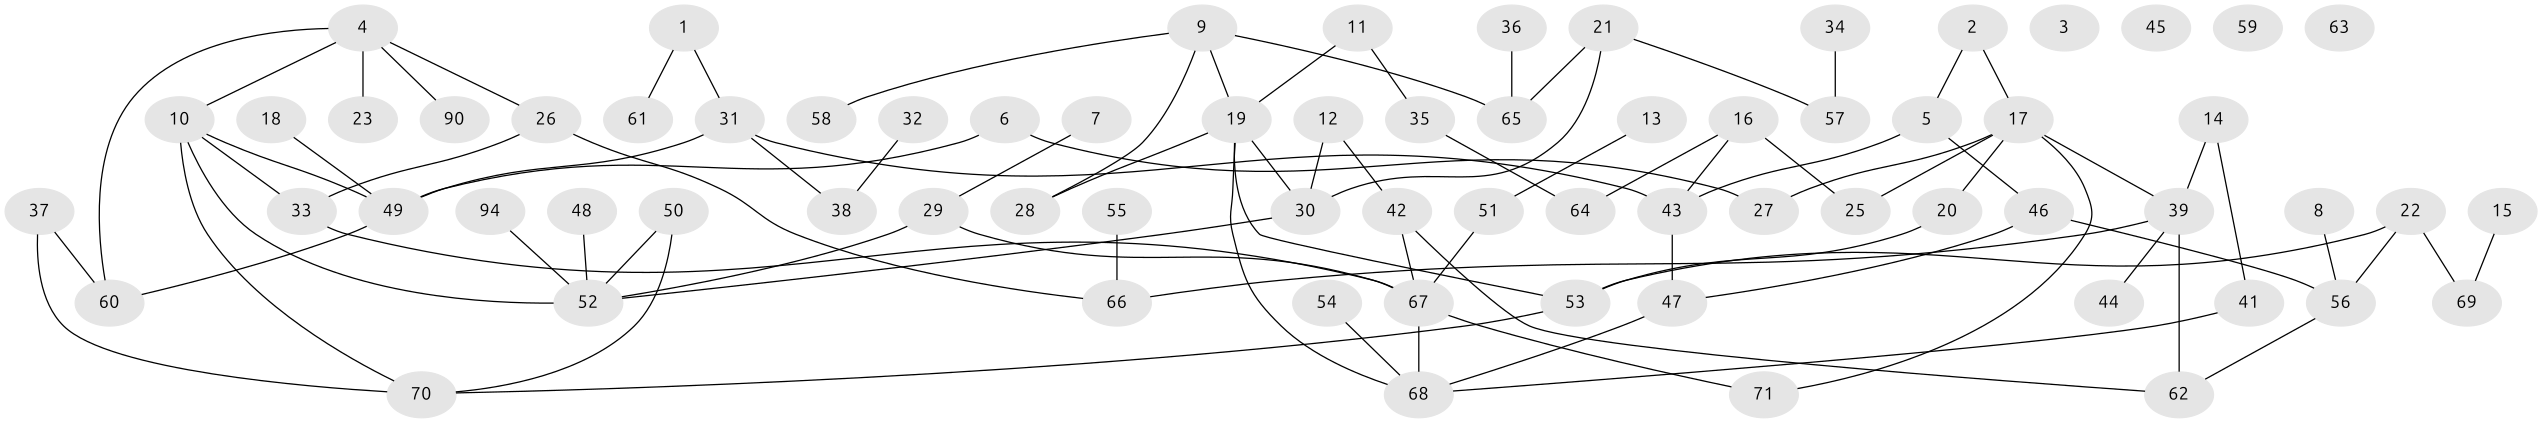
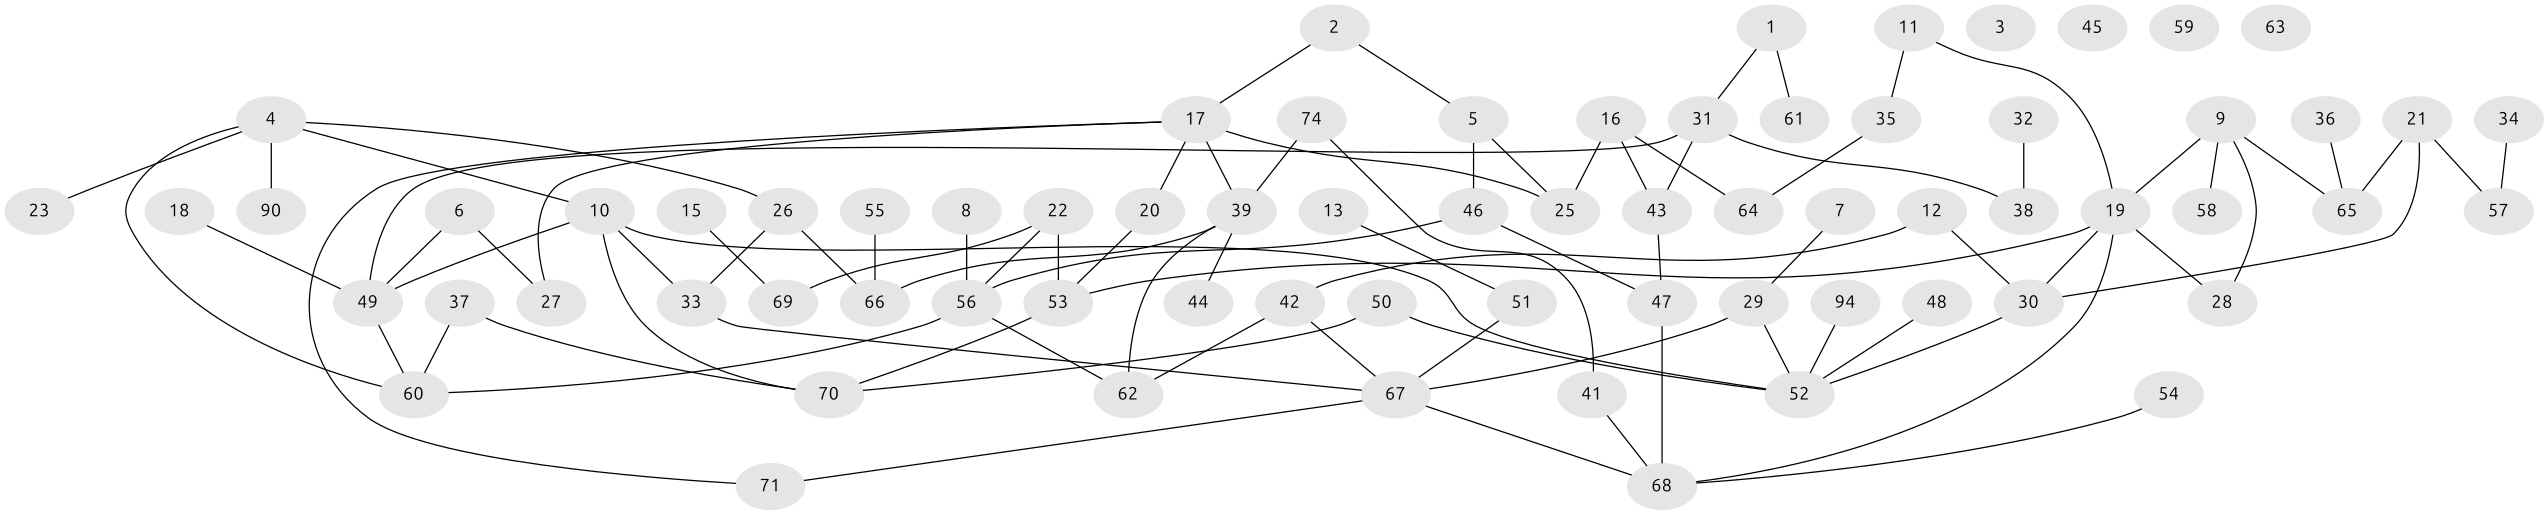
(2214, 120) -> (1312, 120)
(1810, 163) -> (1519, 165)
none -> (734, 366)
